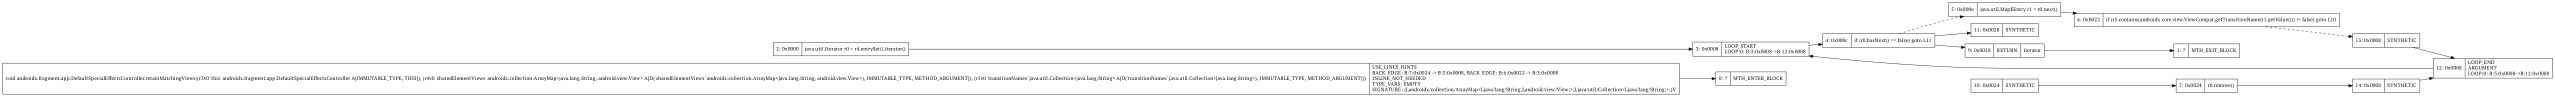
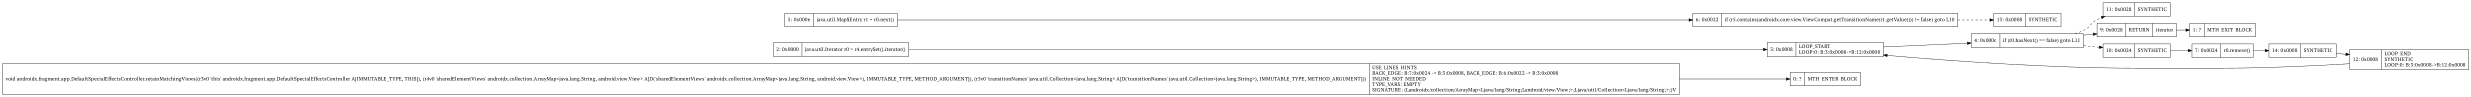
(1929, 25) -> (2091, 46)
(1951, 35) -> (2089, 27)
(2432, 52) -> none
(2483, 68) -> (2399, 59)
